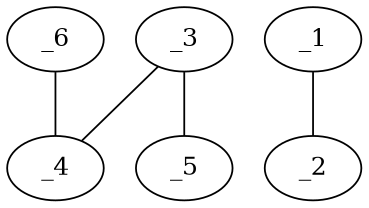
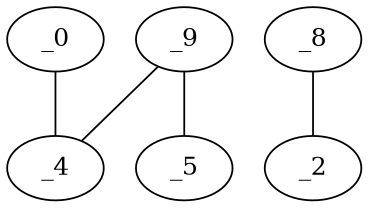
(55, 39) -> (55, 39)
(184, 39) -> (184, 39)
(313, 39) -> (313, 39)
